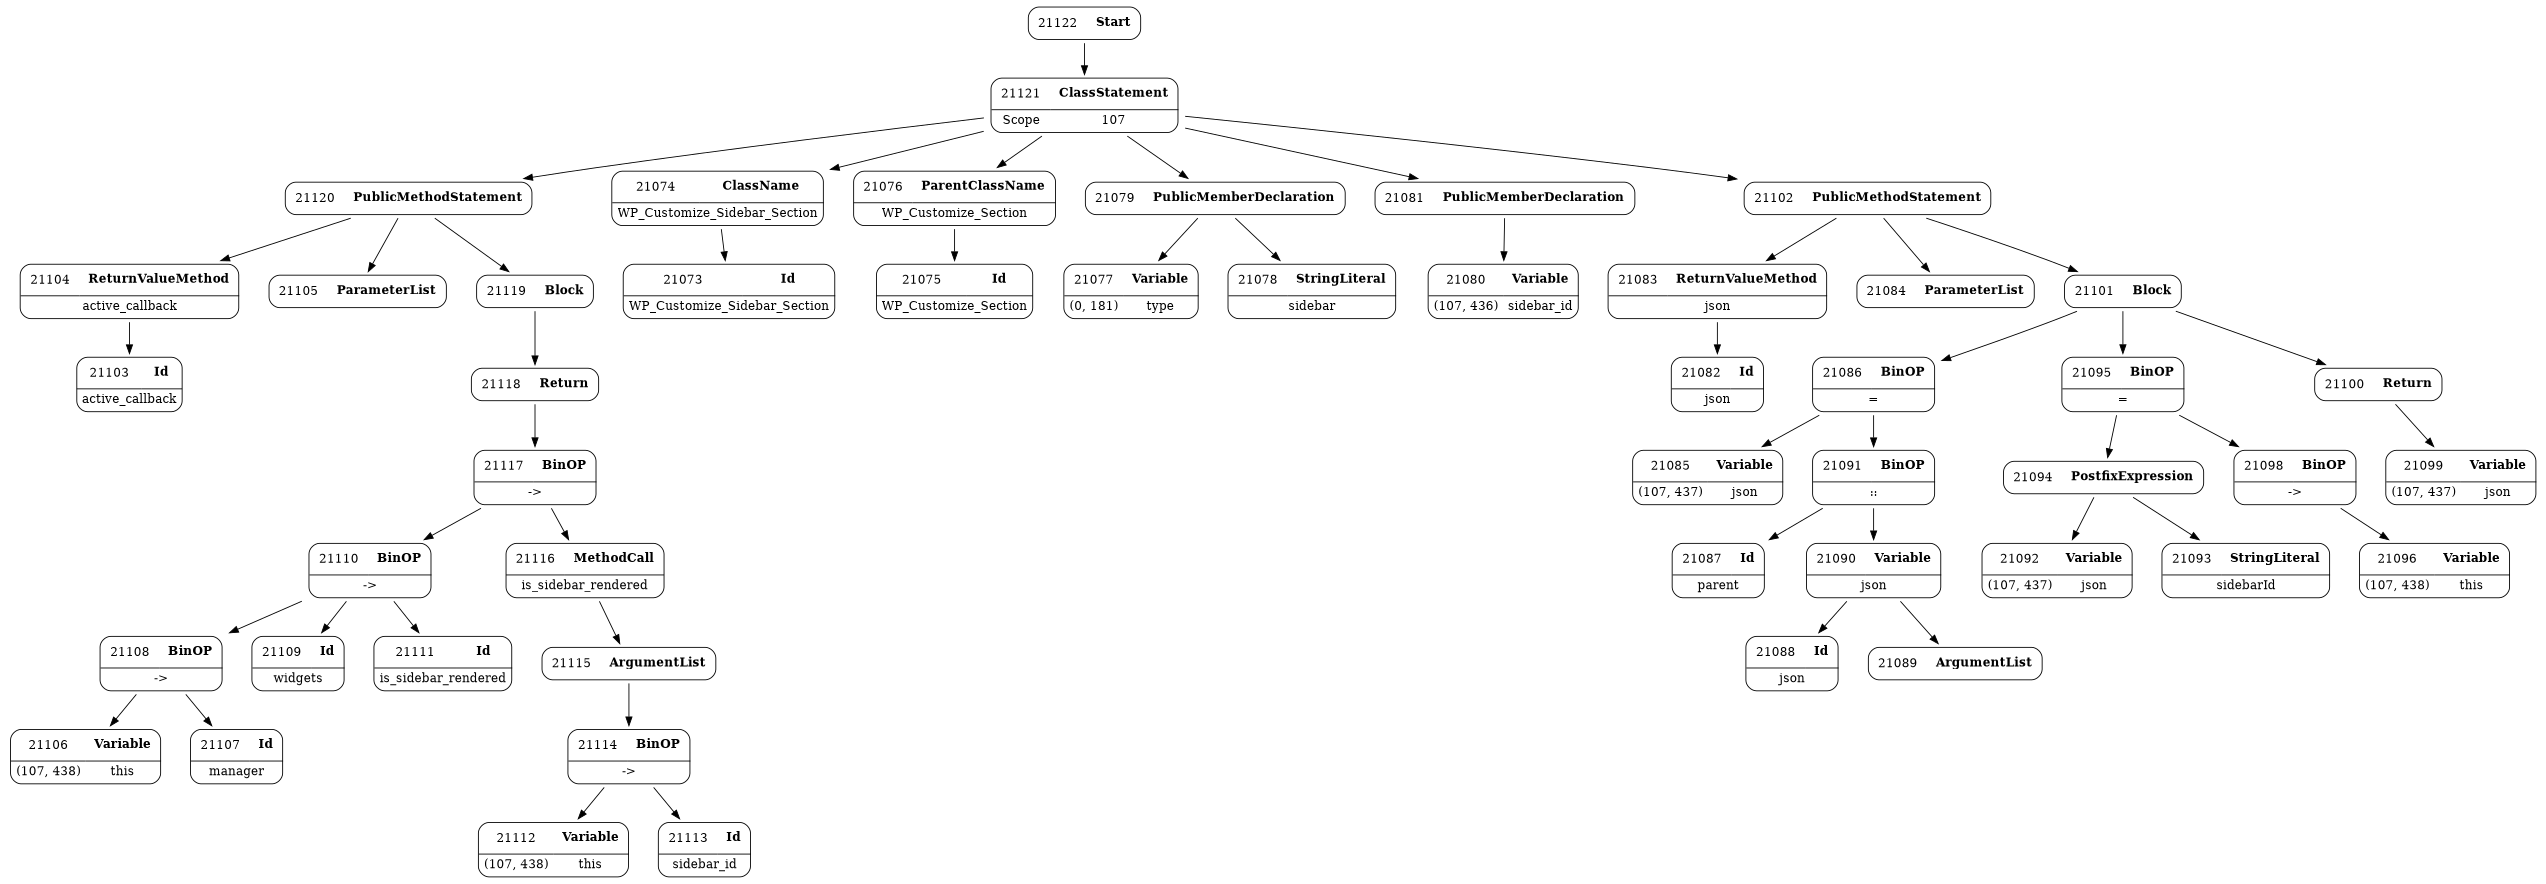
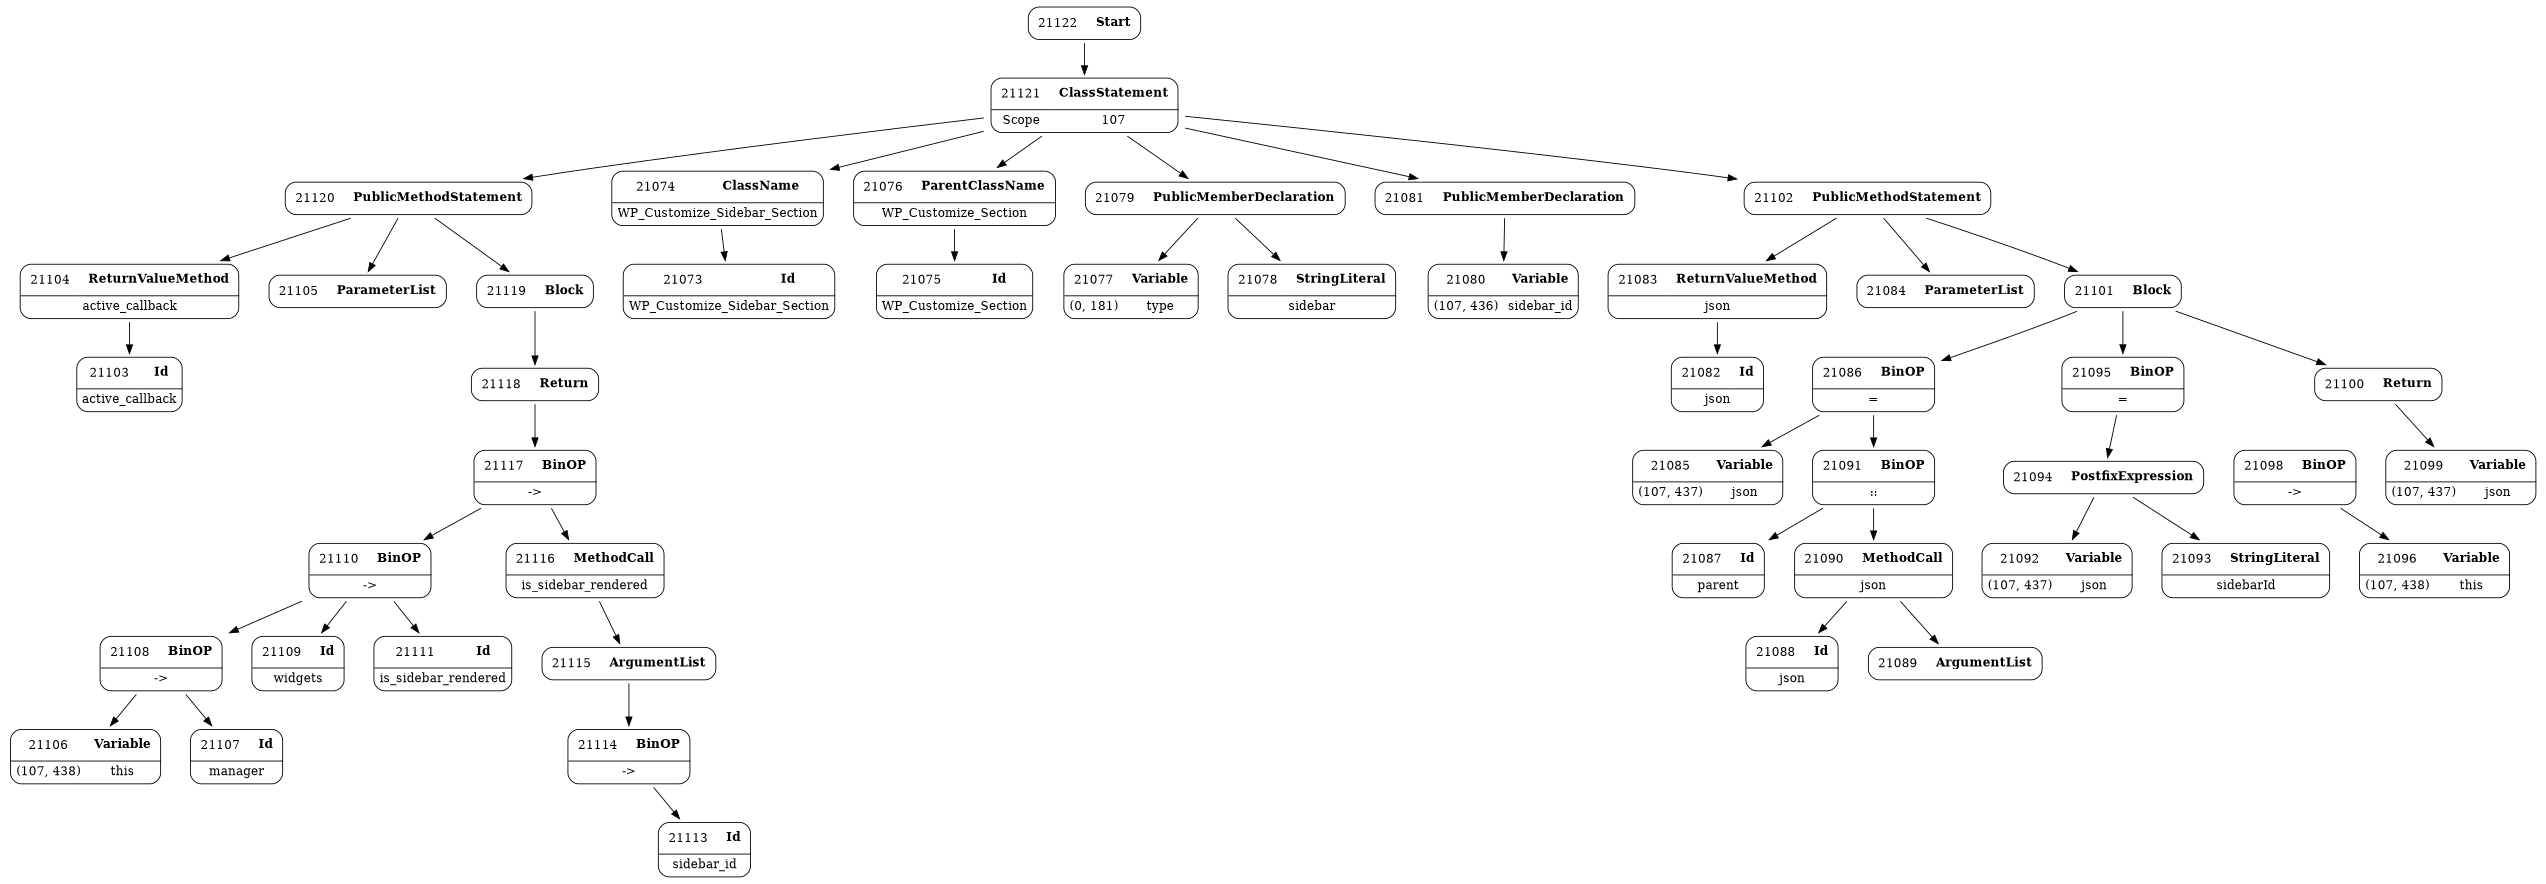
(2205, 429) -> none
(1903, 558) -> (1903, 558)
(553, 850) -> none
